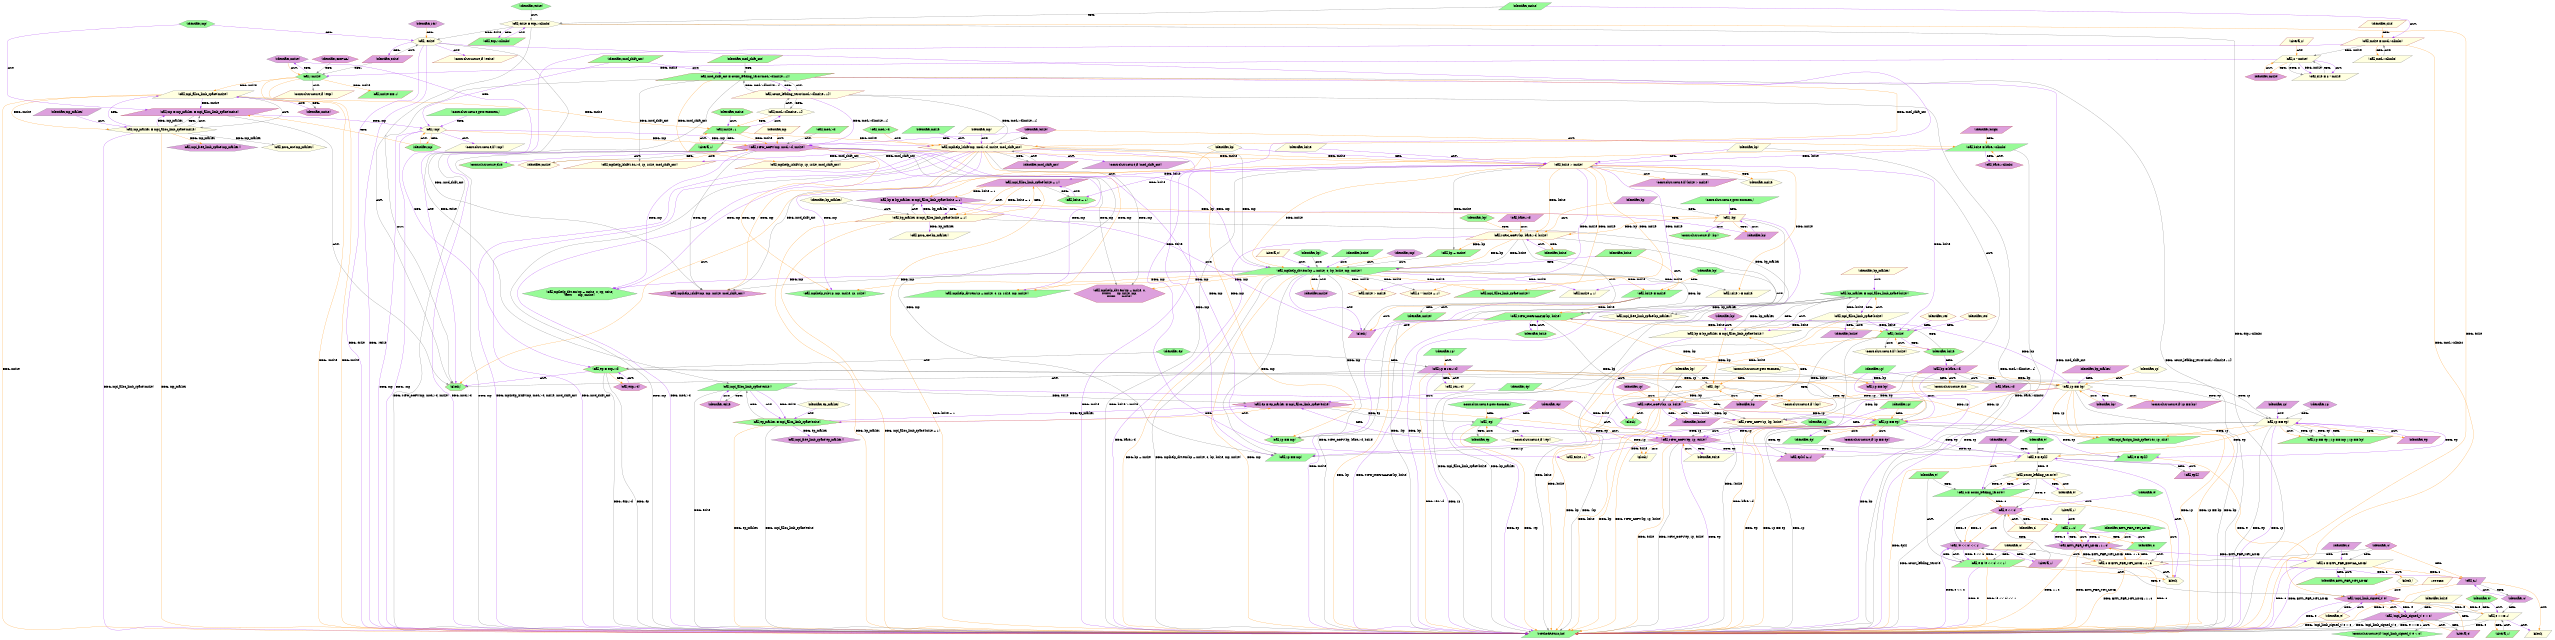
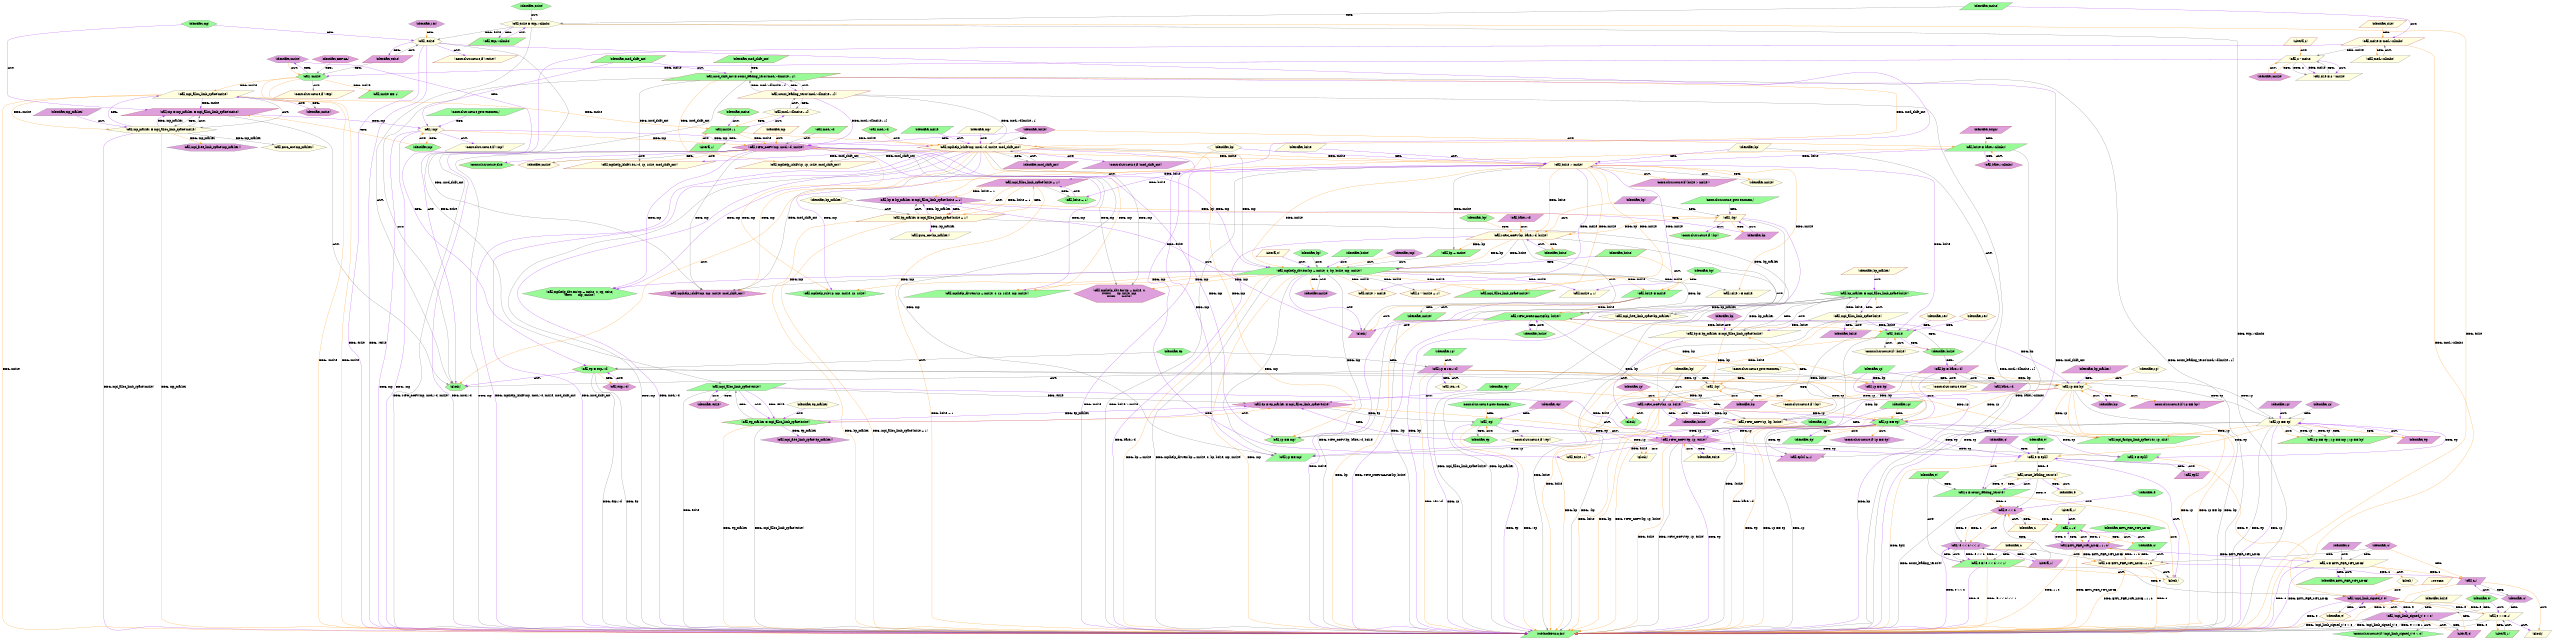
(1455, 387) -> (1451, 387)
(2341, 563) -> (2341, 563)
